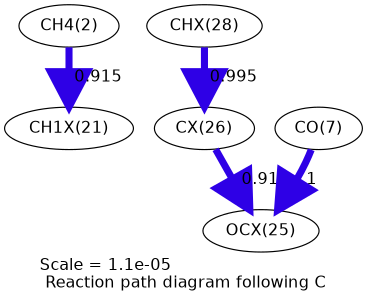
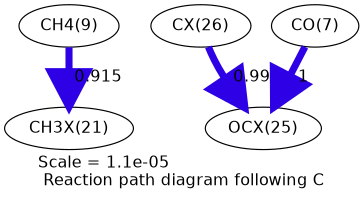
(69, 26) -> (69, 26)
(204, 26) -> none
(69, 128) -> (69, 128)
(263, 180) -> (255, 77)
